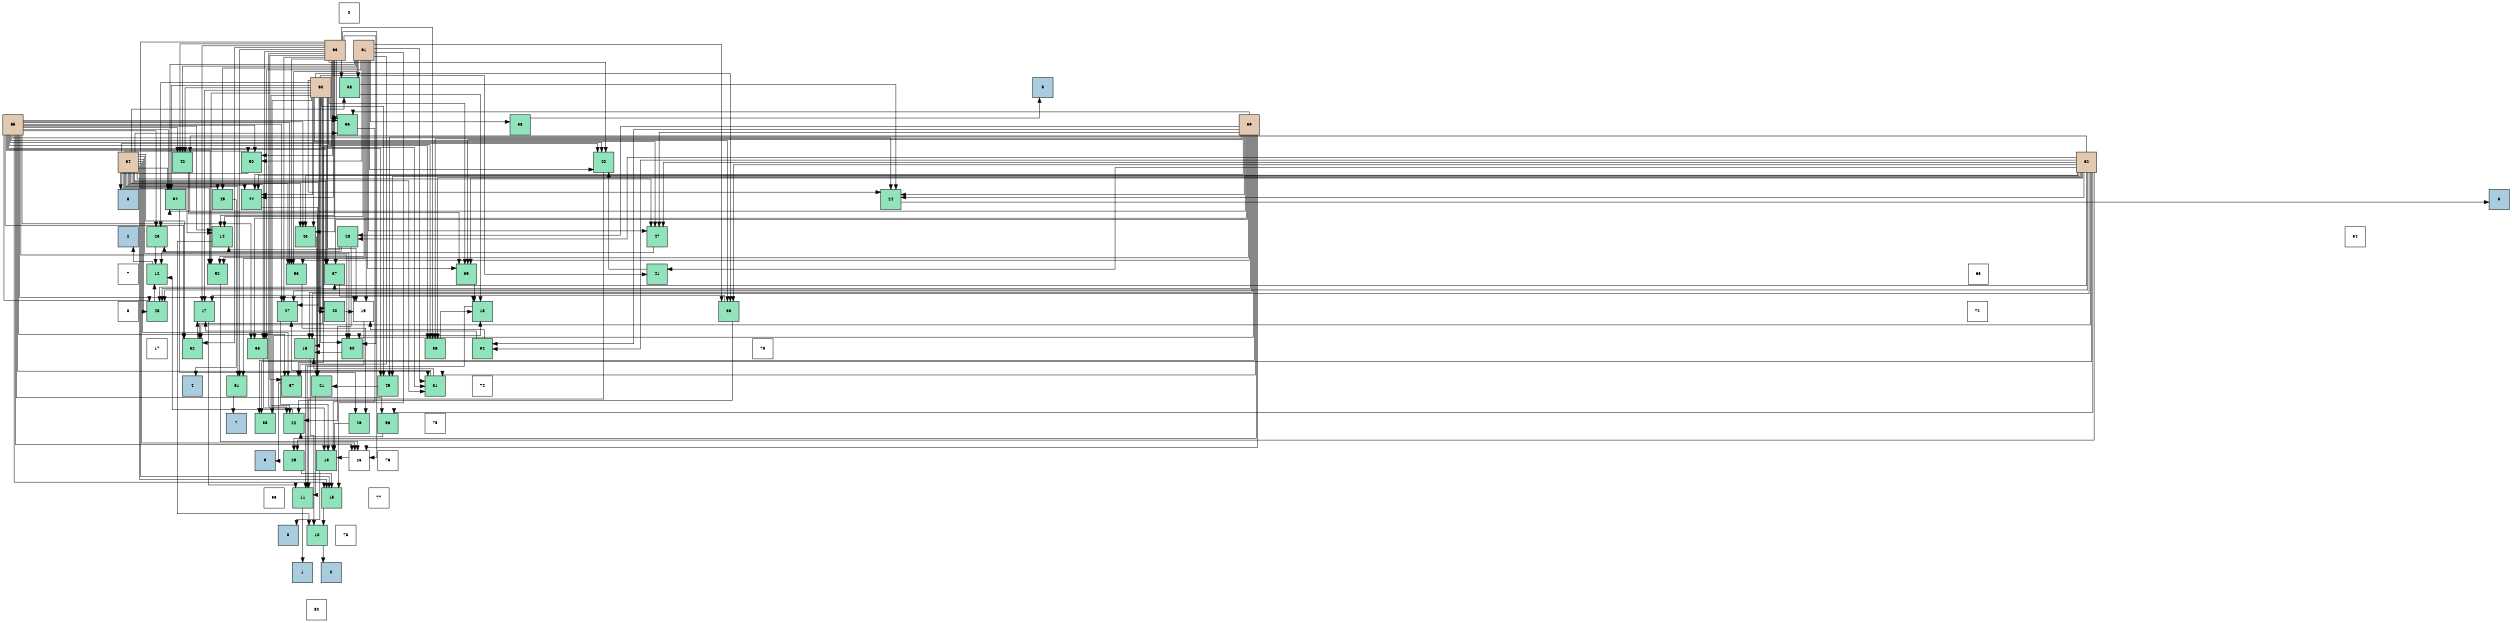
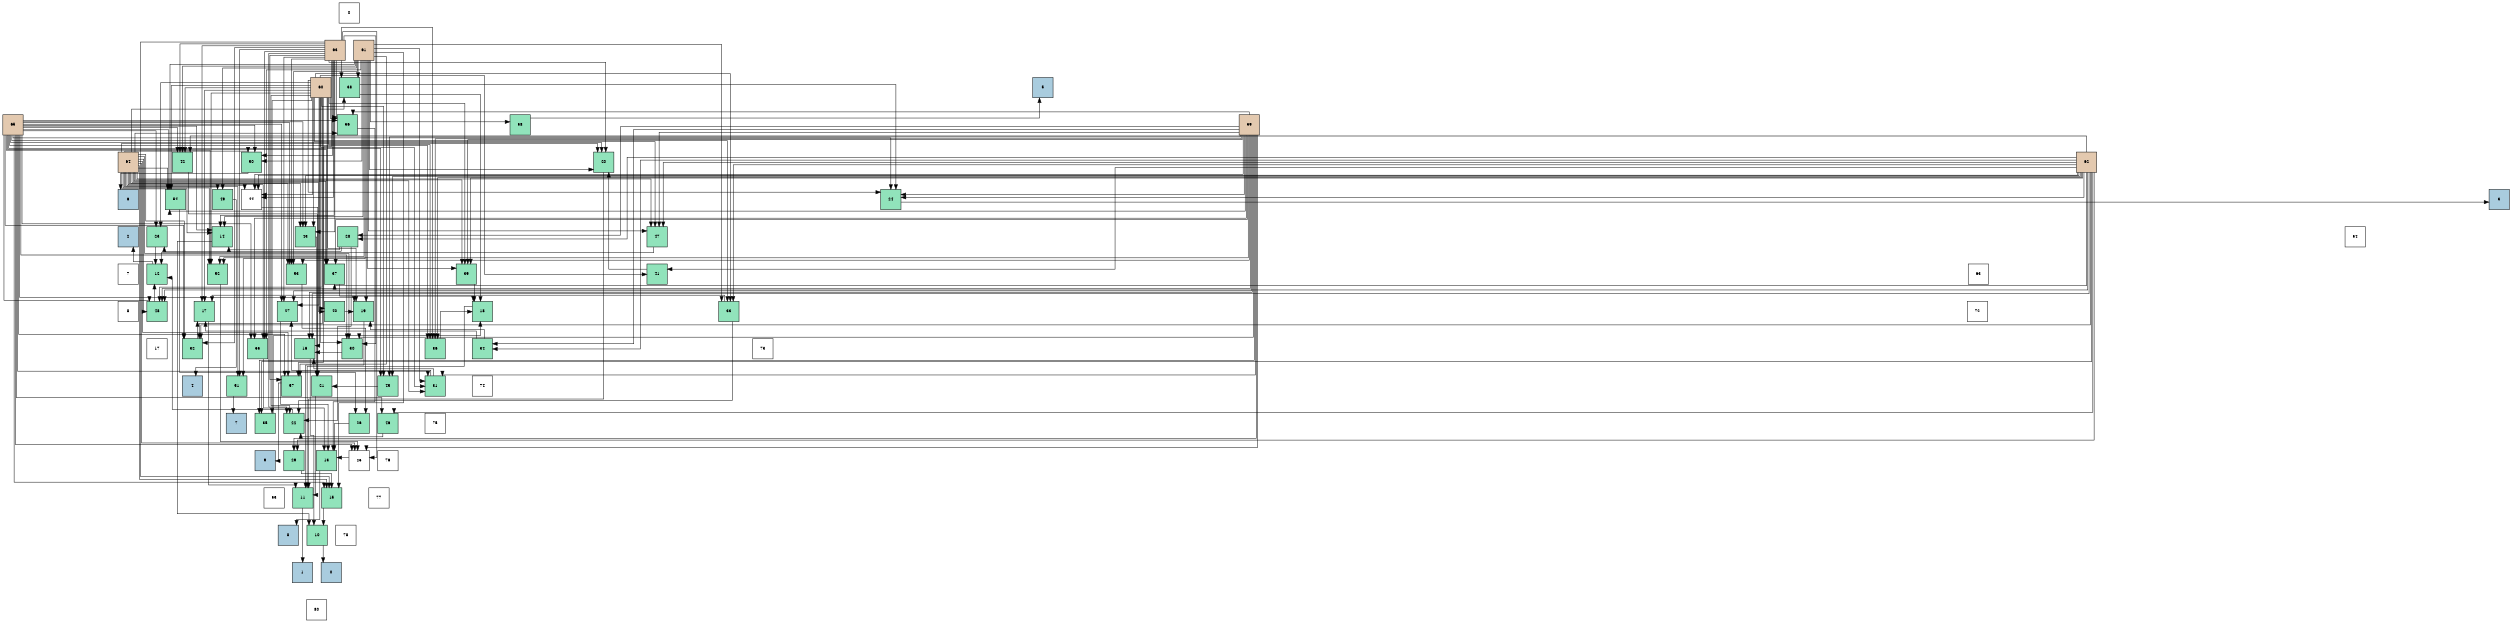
(251, 200) -> (251, 200)
(328, 212) -> (335, 180)
(363, 311) -> (363, 311)
(388, 423) -> (388, 423)
